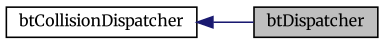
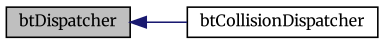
(233, 22) -> (167, 22)
